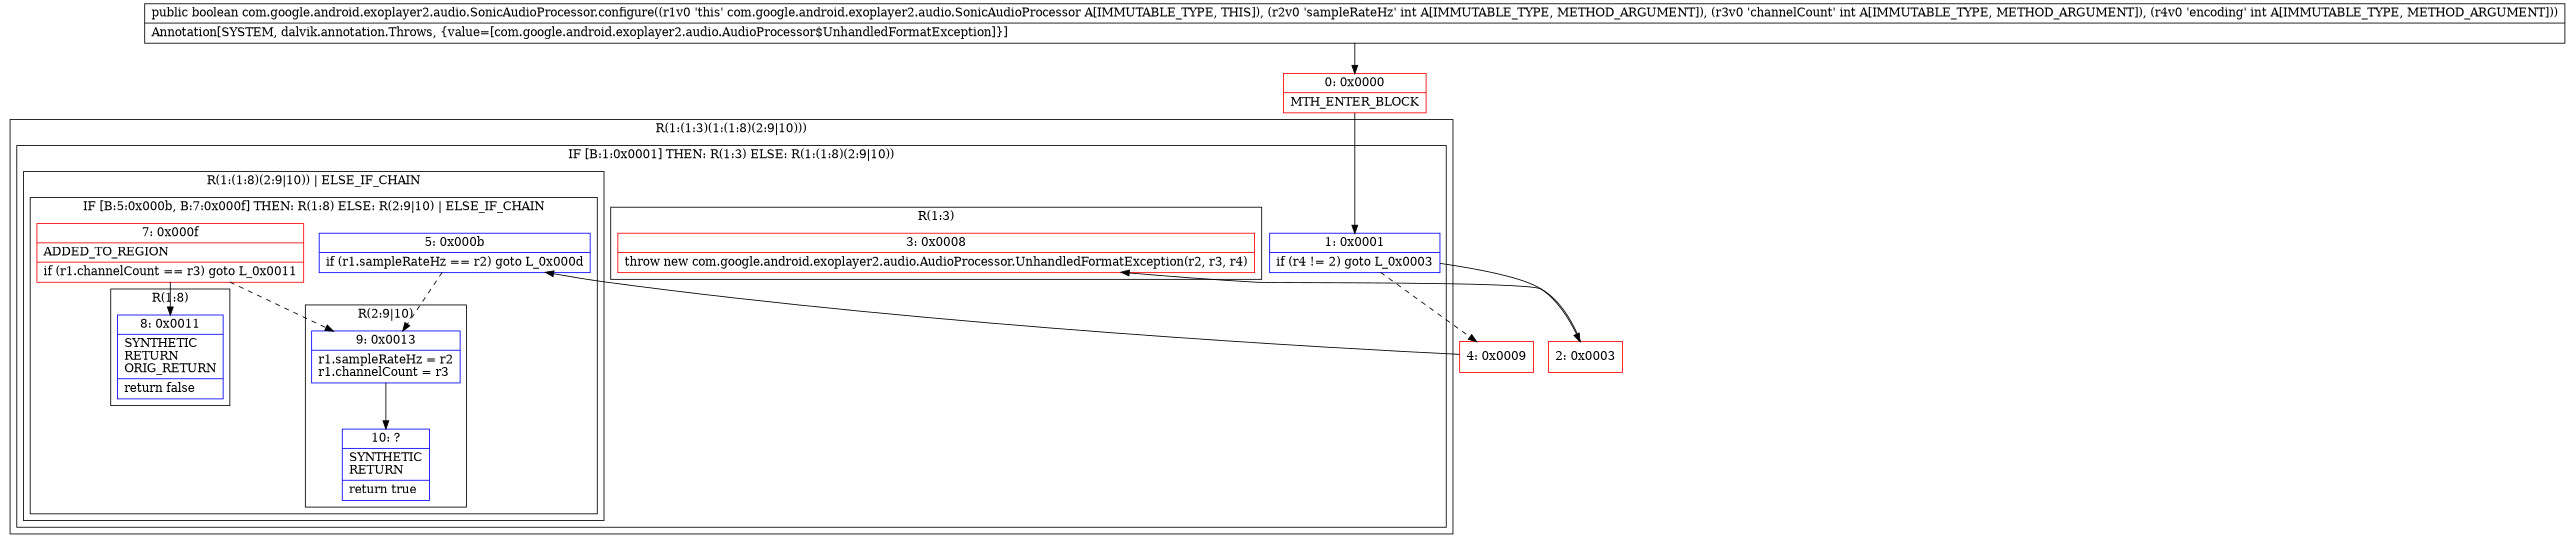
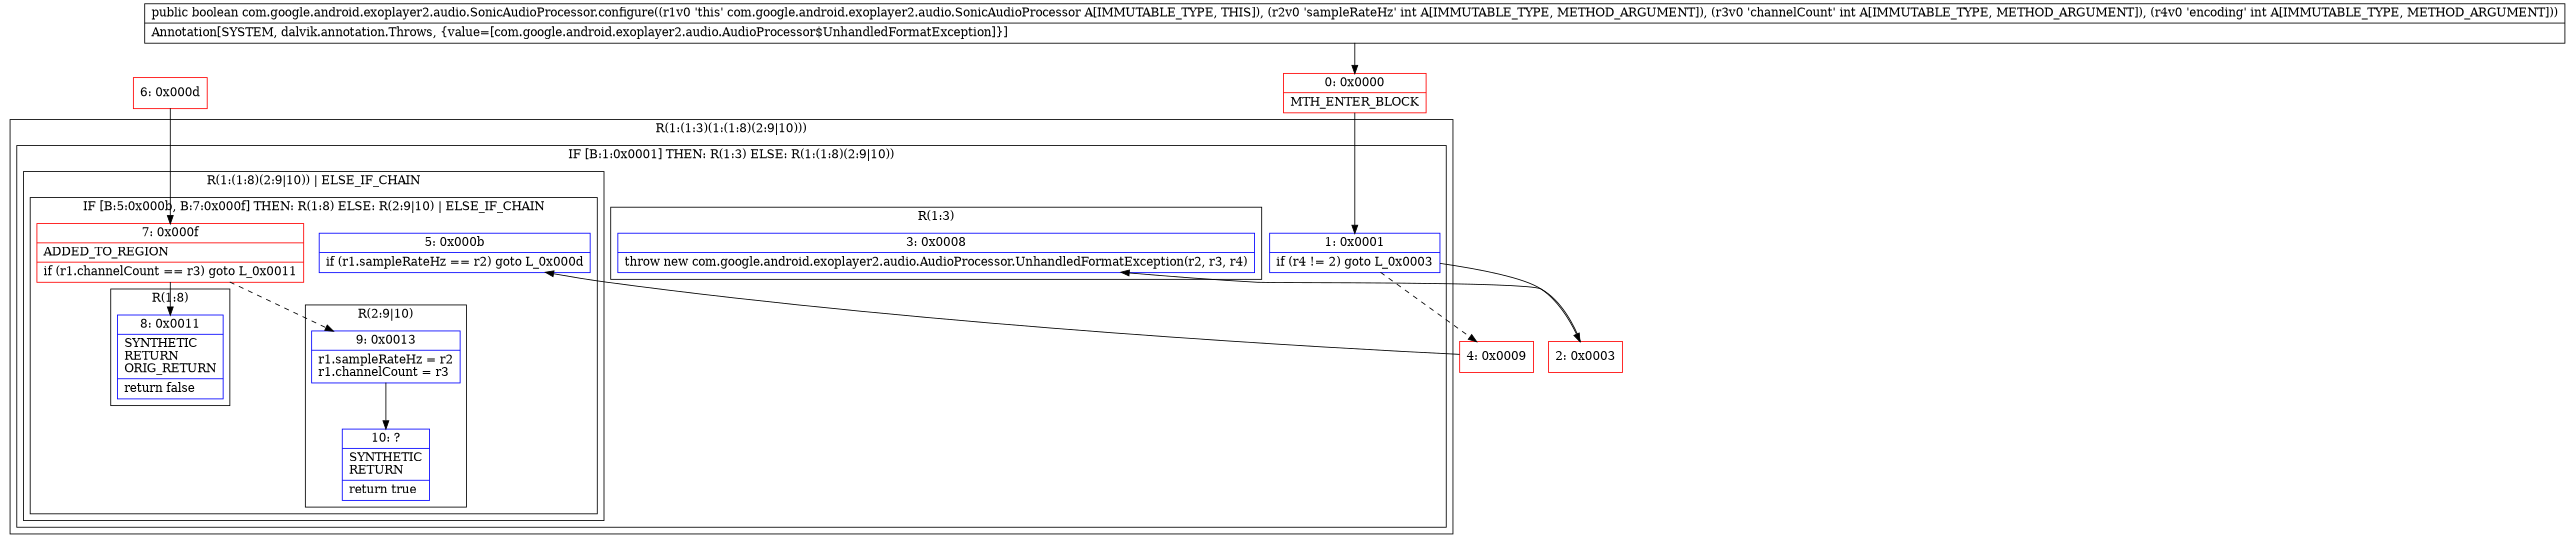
none -> (170, 93)
(936, 253) -> (936, 253)
(425, 298) -> none
